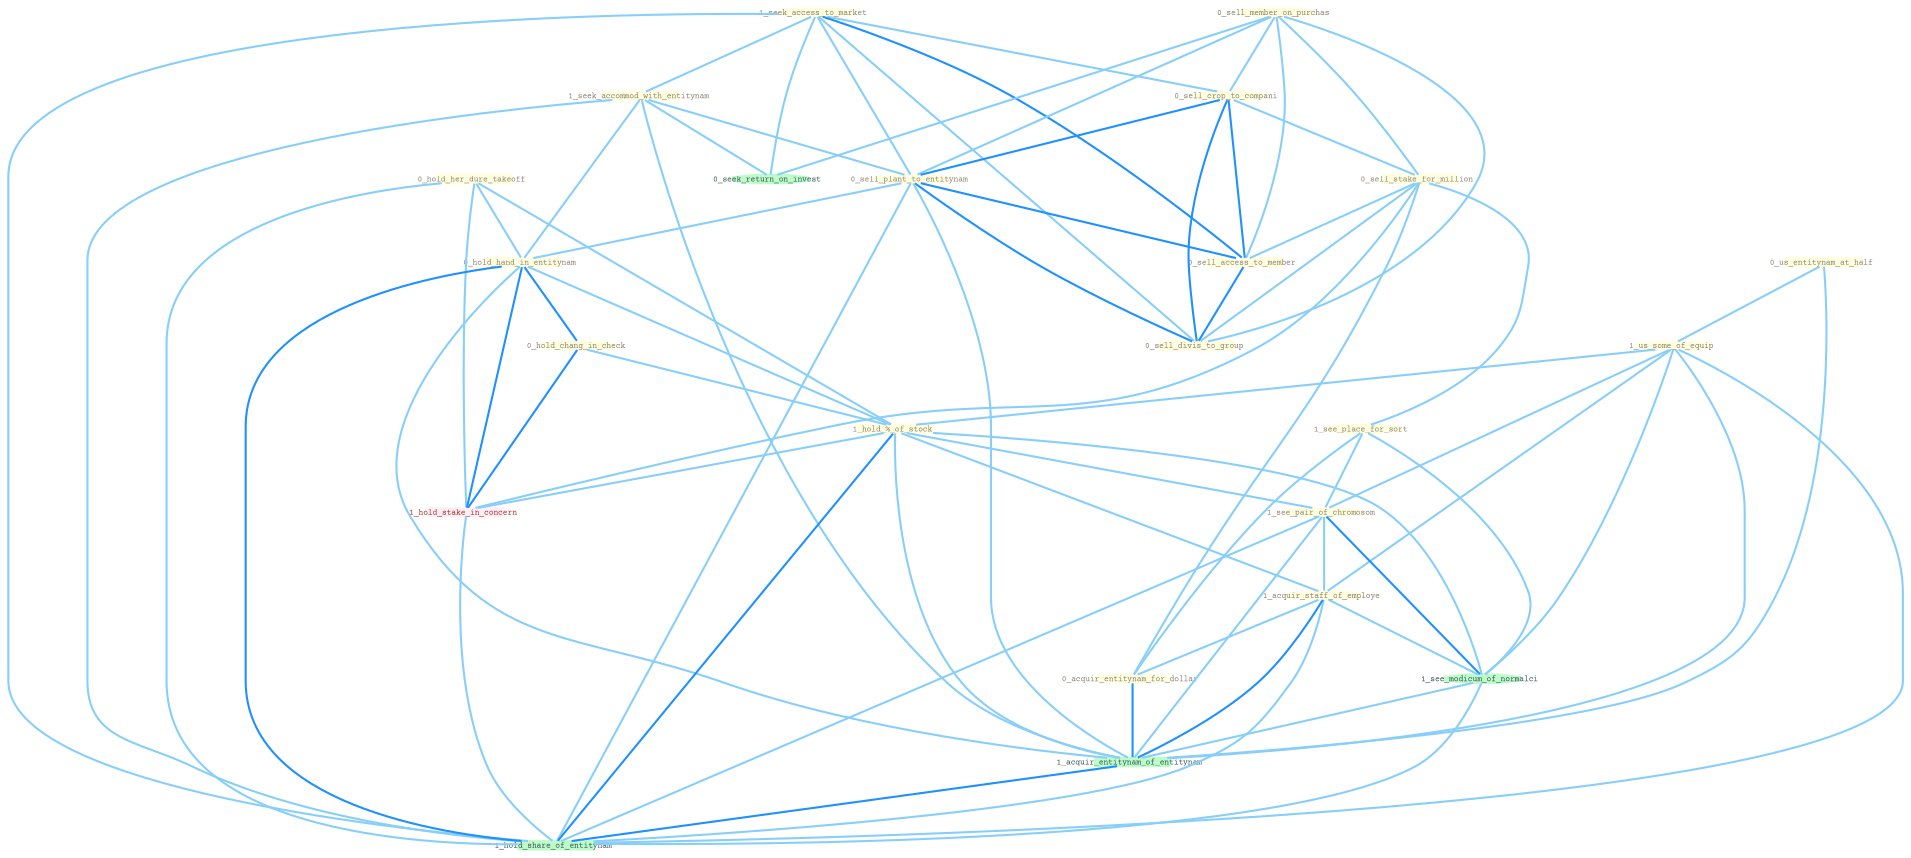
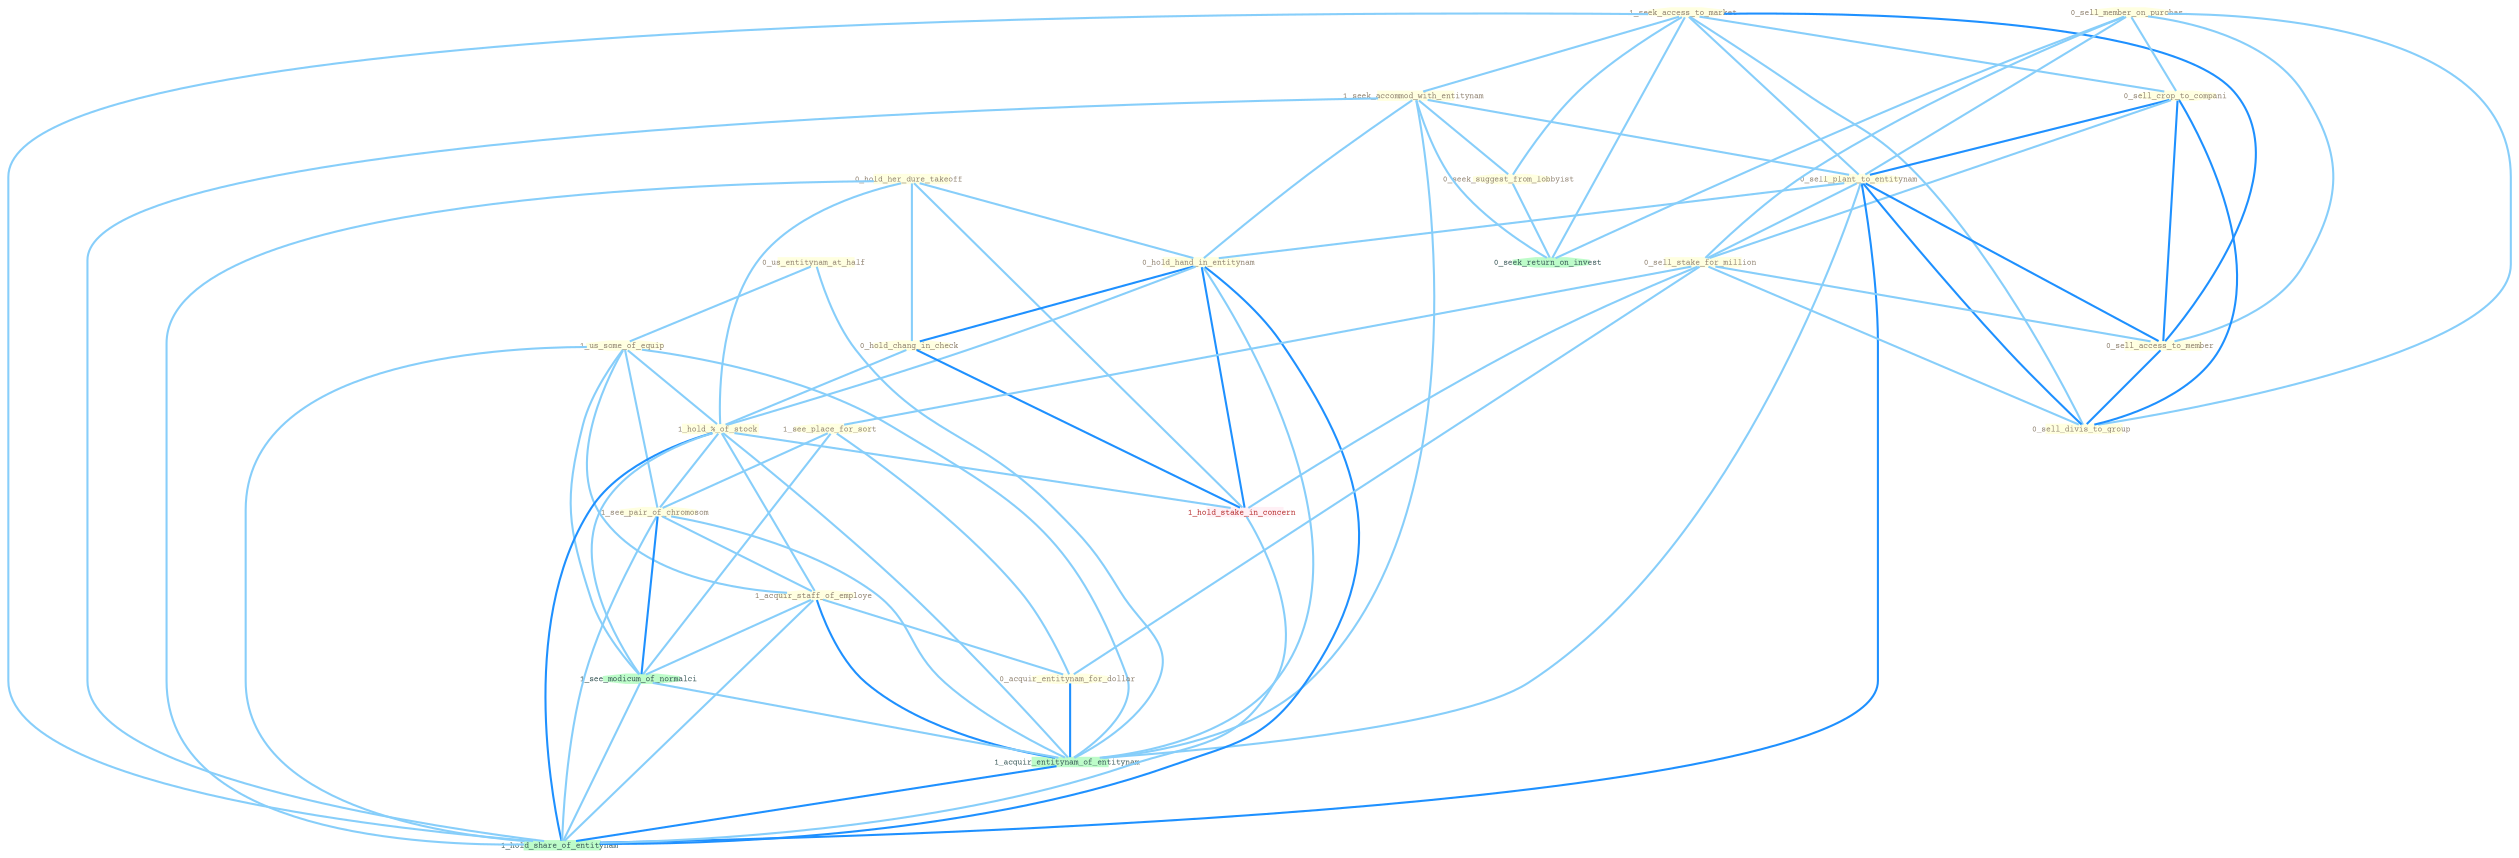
none -> (1511, 179)
none -> (1789, 217)
none -> (912, 262)
(734, 512) -> (1500, 792)
